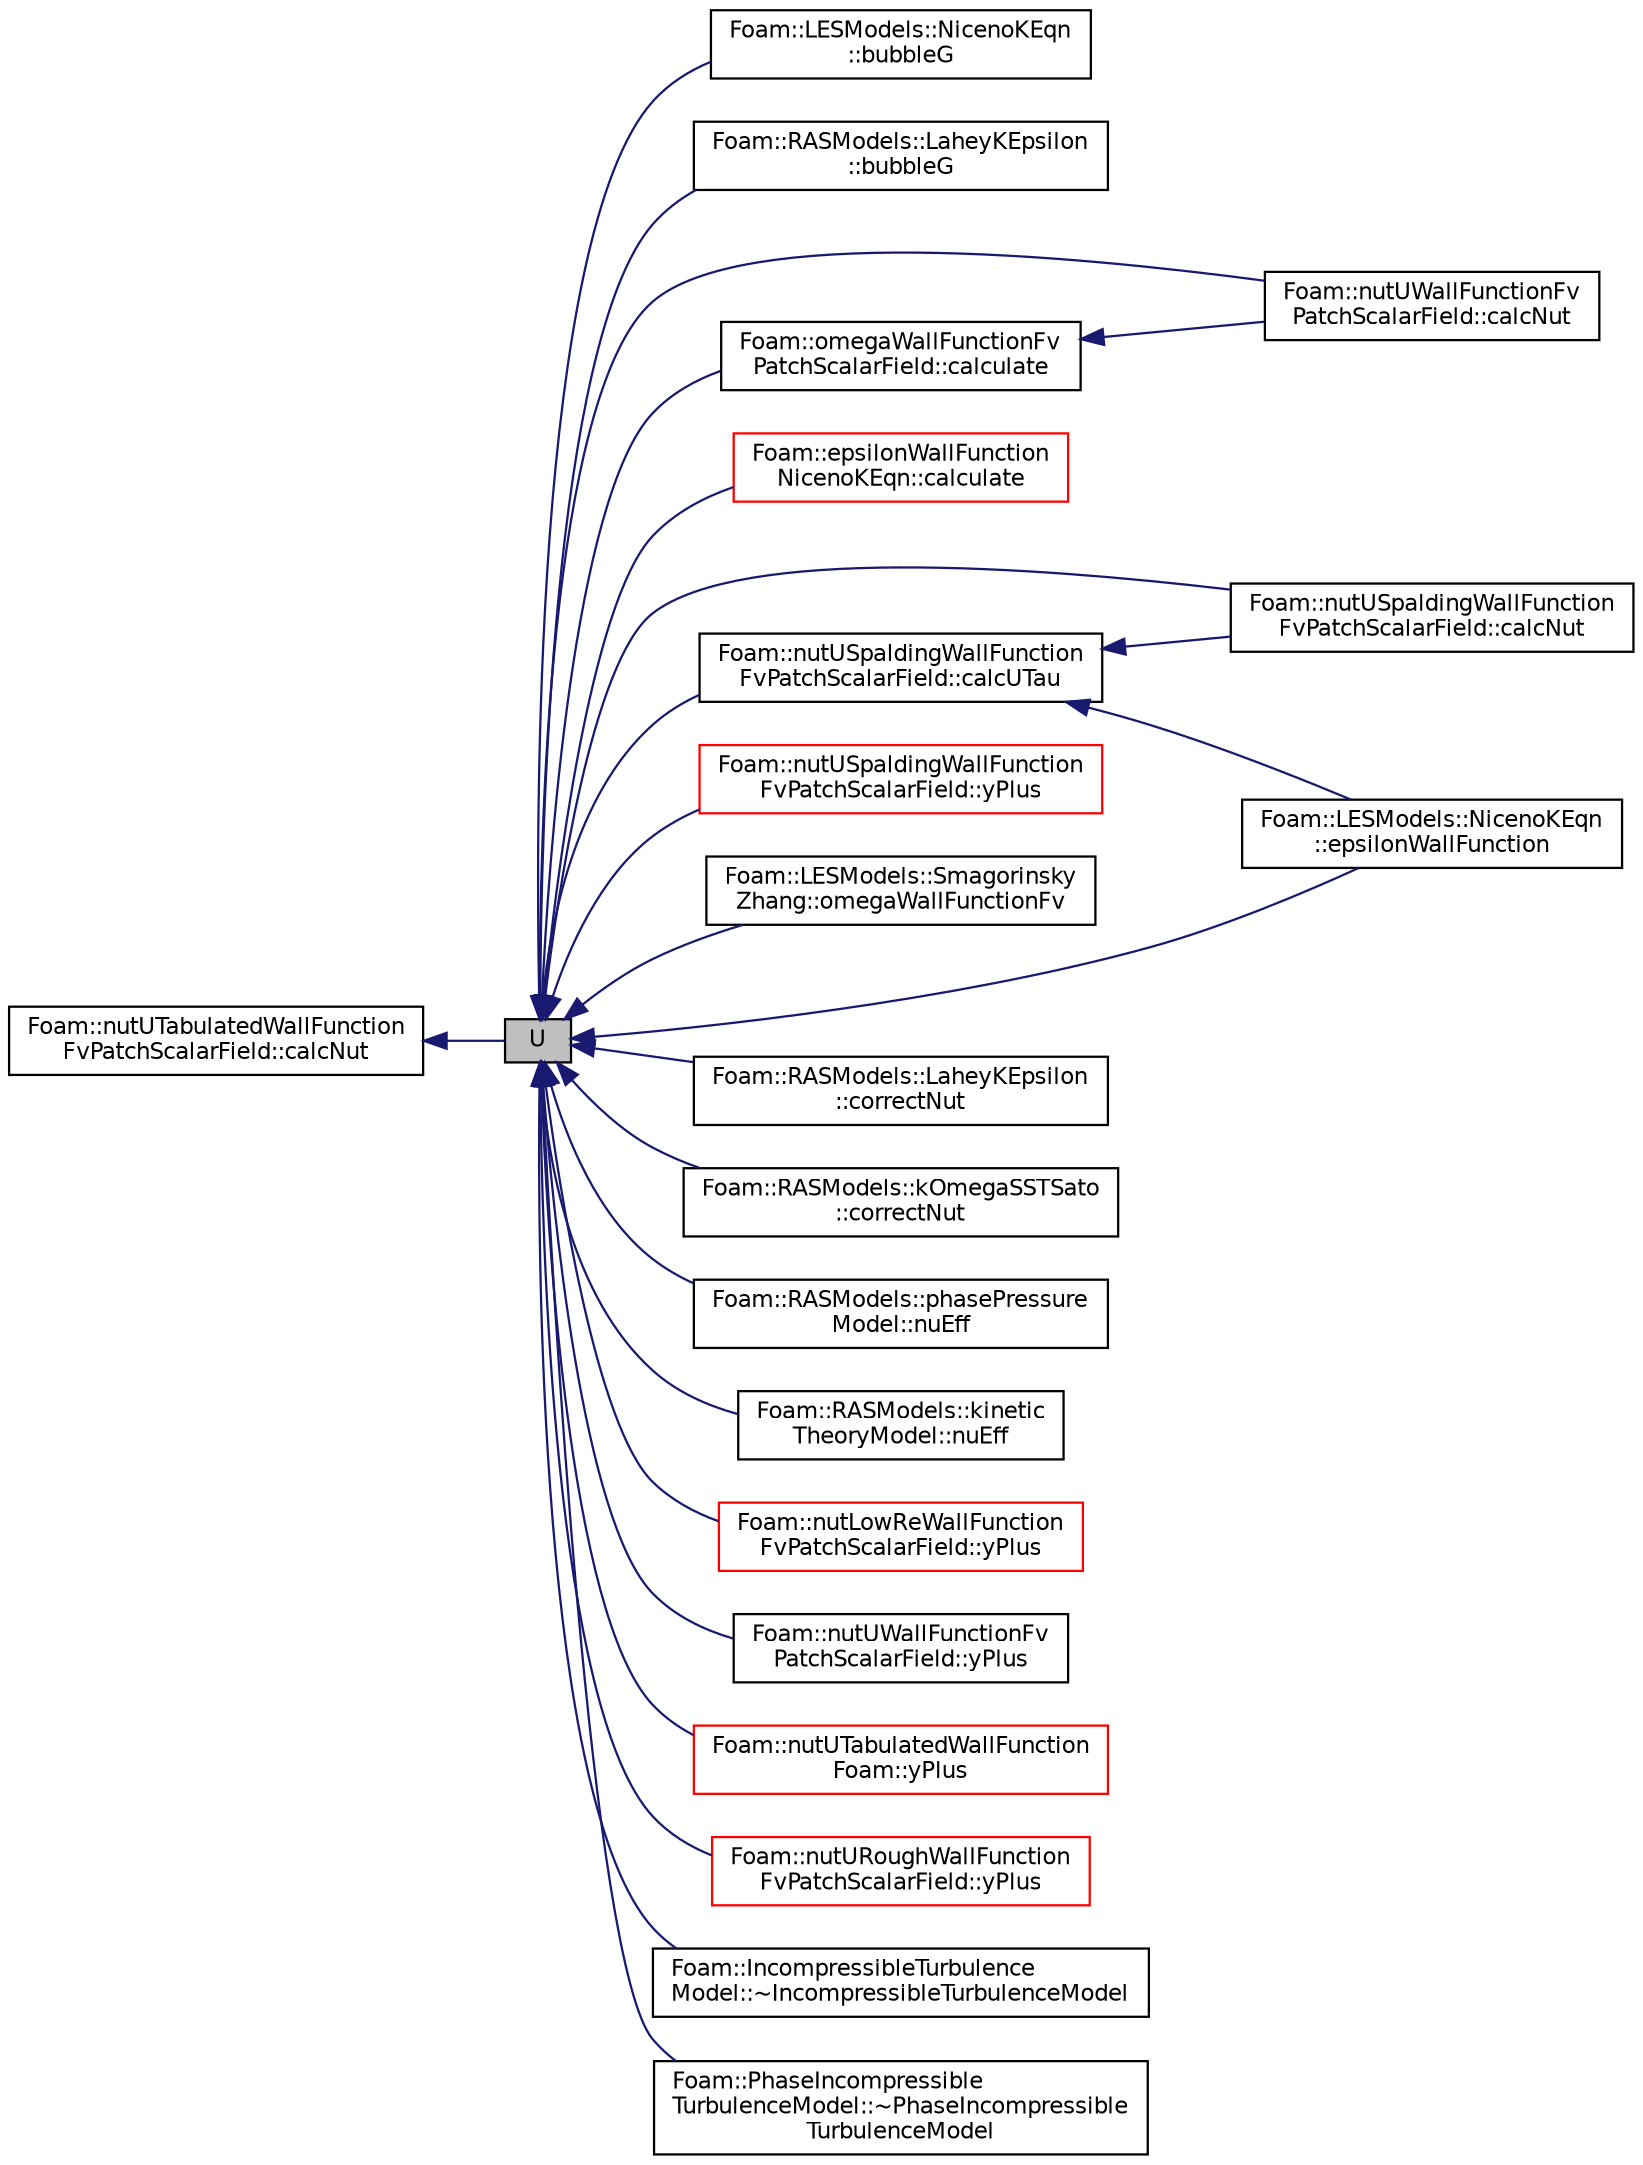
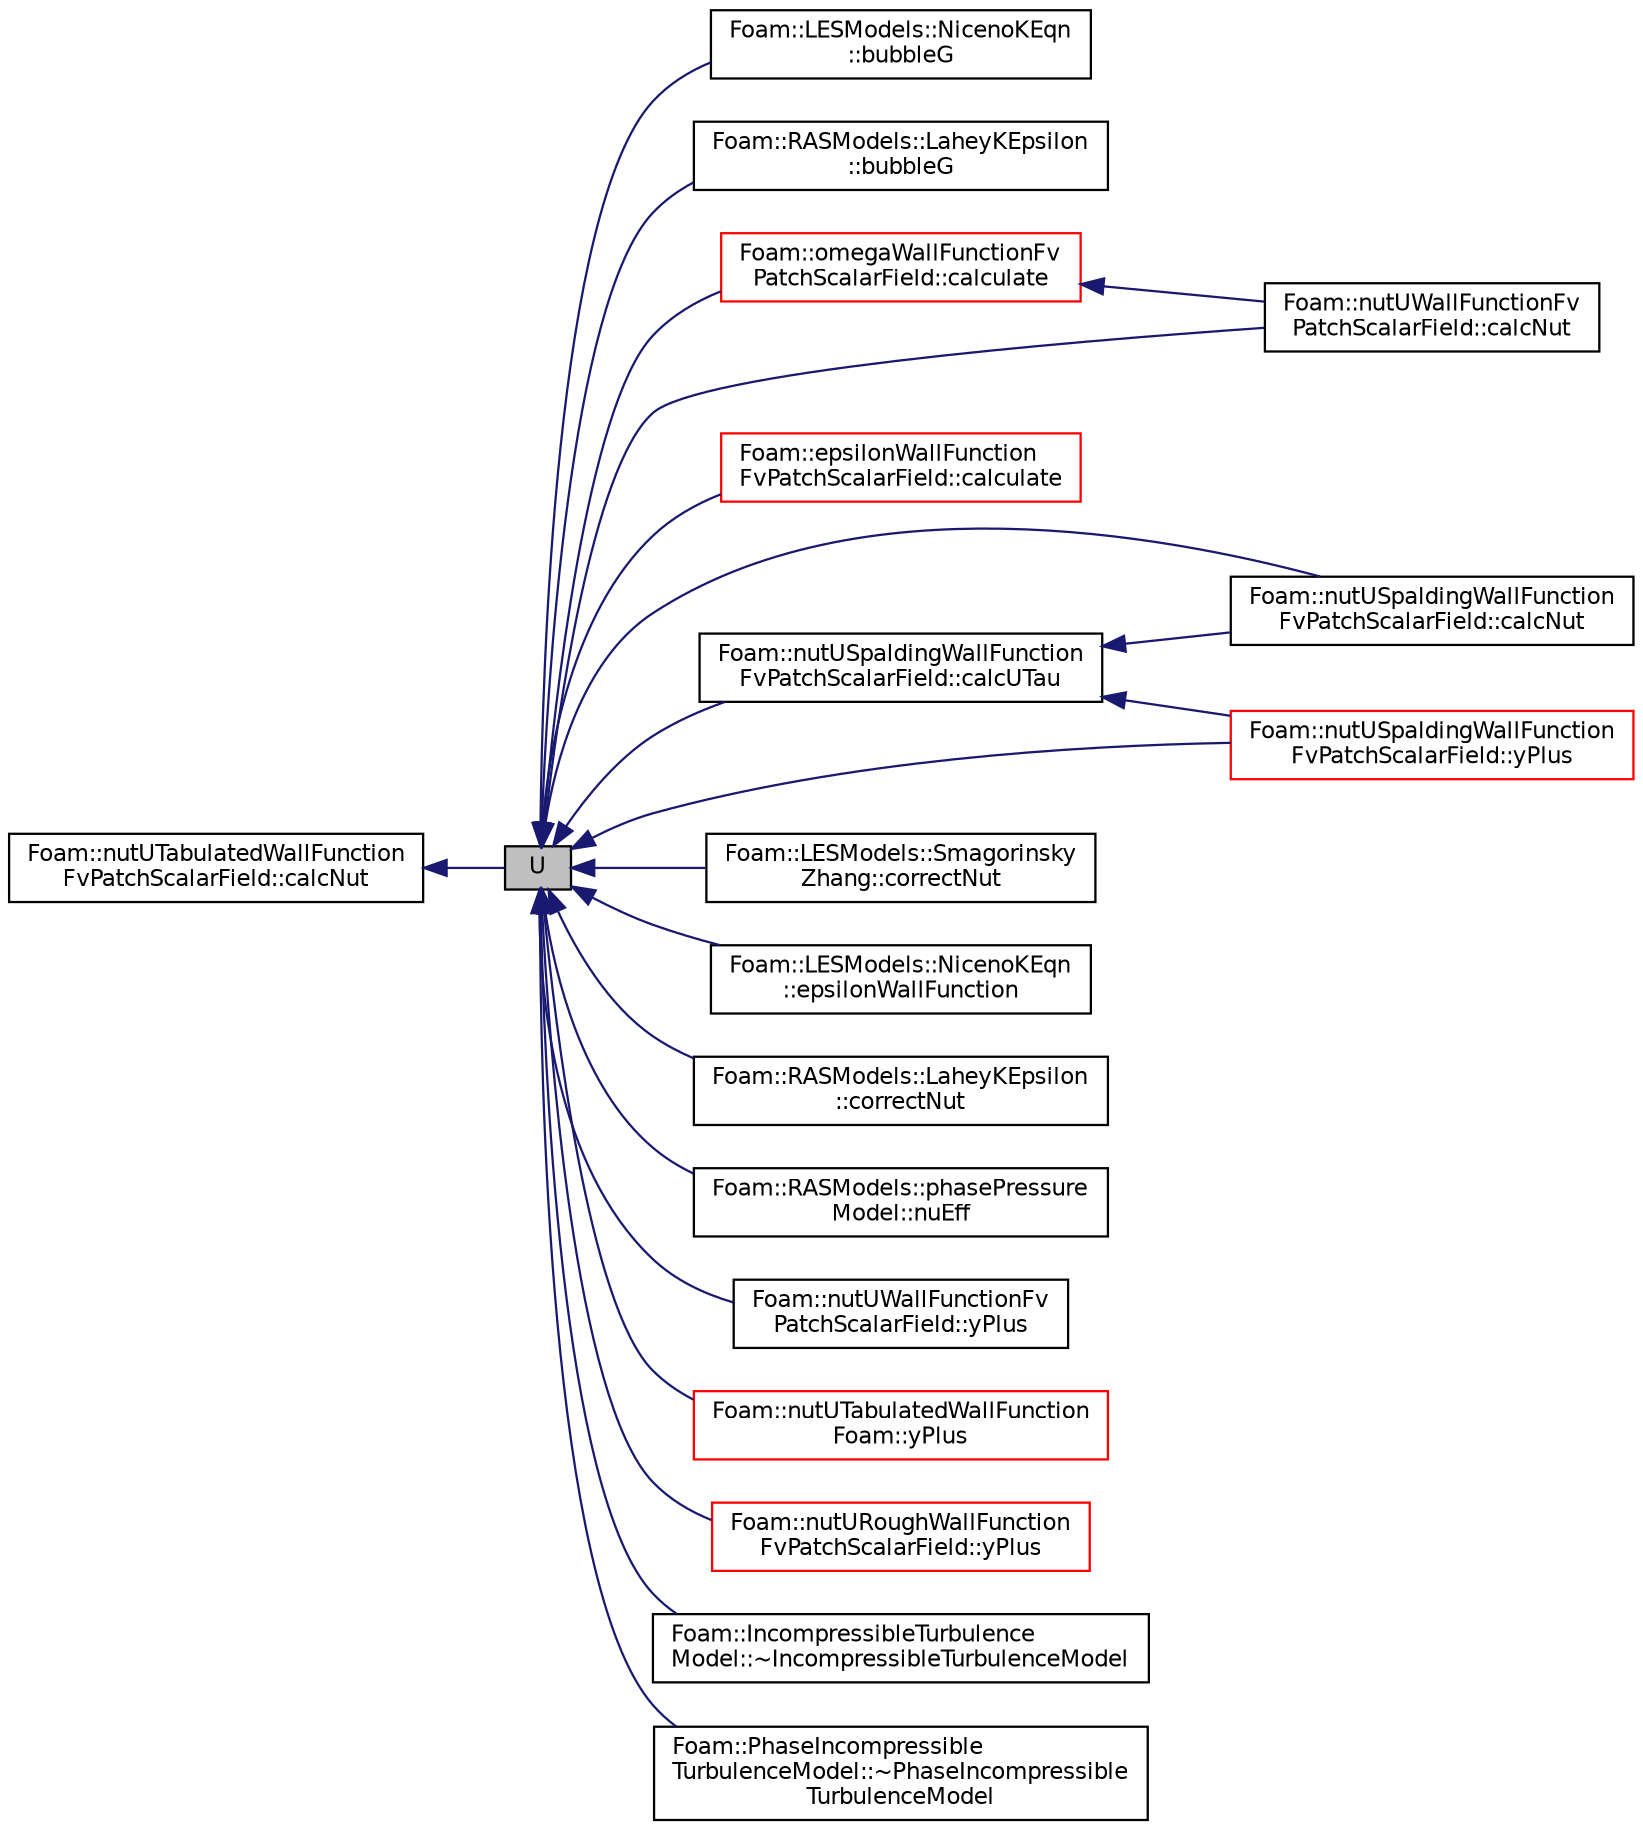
(901, 356) -> (901, 267)
(901, 468) -> (901, 468)
(1221, 749) -> (1178, 708)
(901, 891) -> (901, 868)
(901, 1202) -> none
(901, 1425) -> none
(901, 1537) -> none
